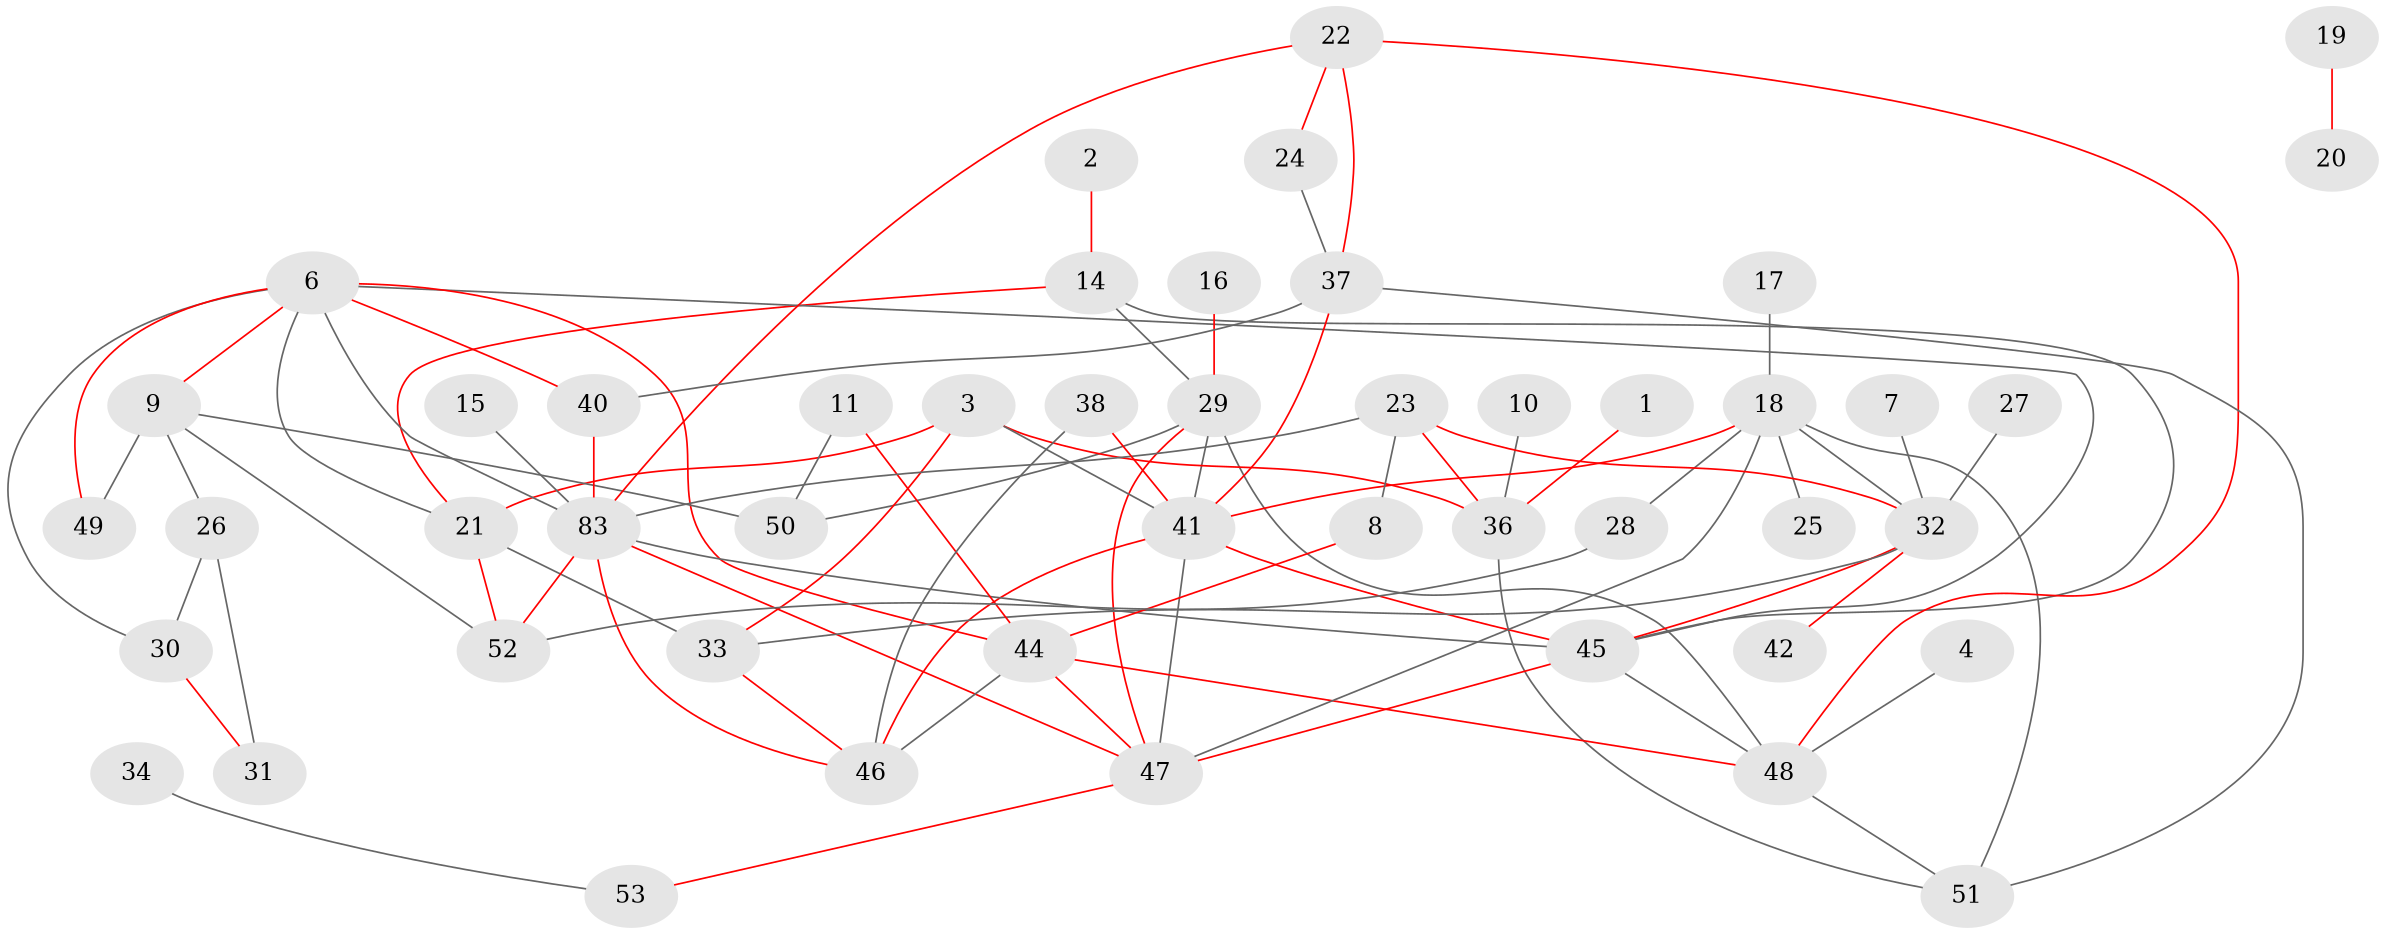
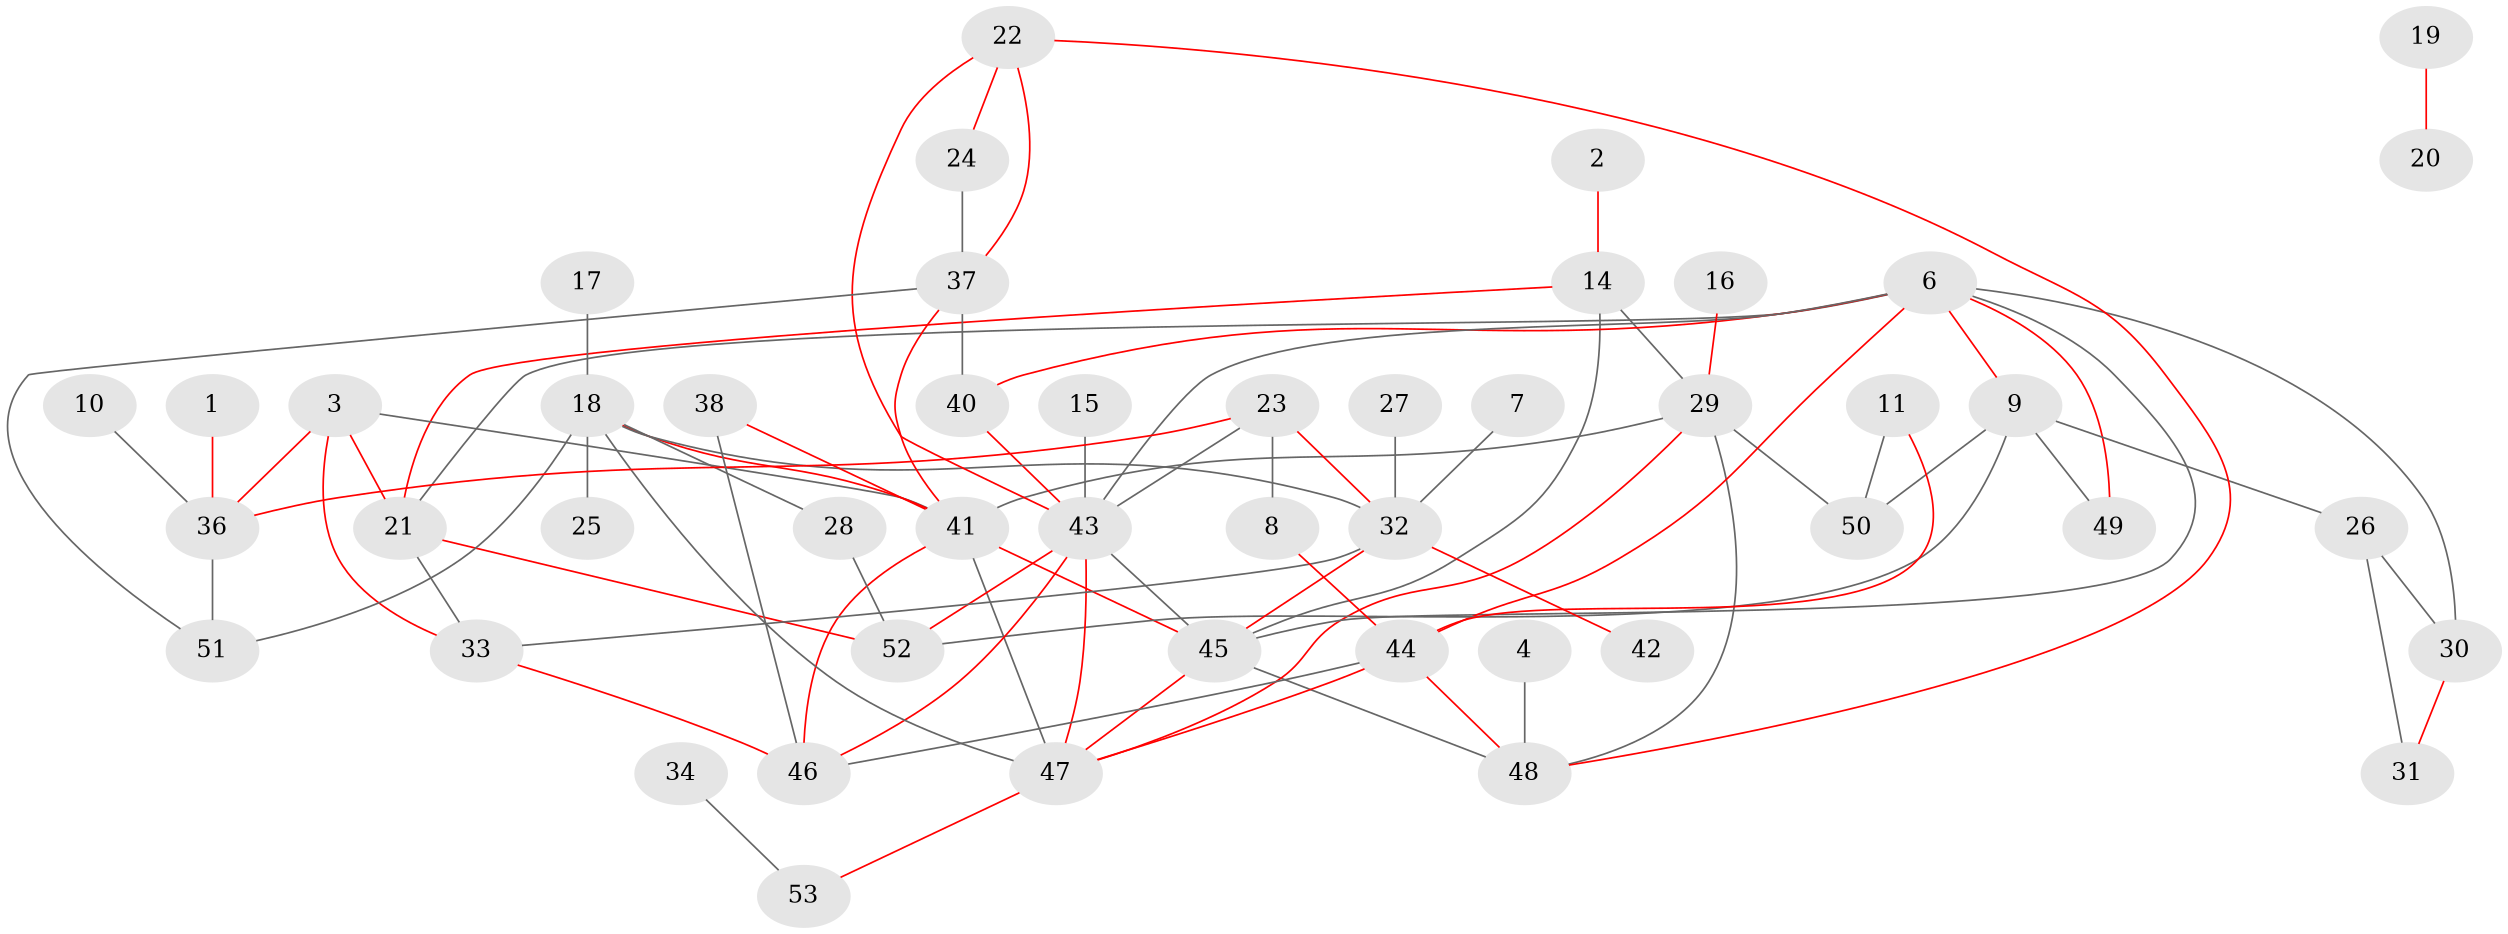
(594, 528) -> (1085, 528)
(1874, 835) -> none
